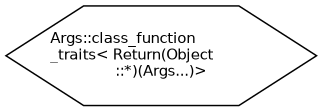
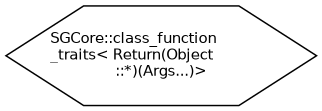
(161, 56) -> (161, 56)
